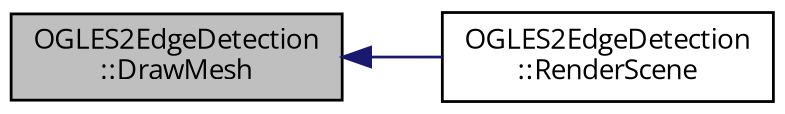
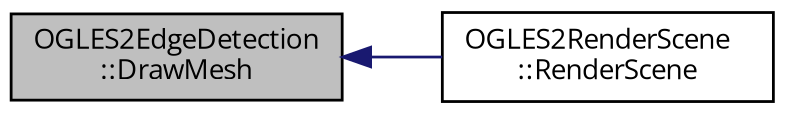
(608, 57) -> (608, 57)
